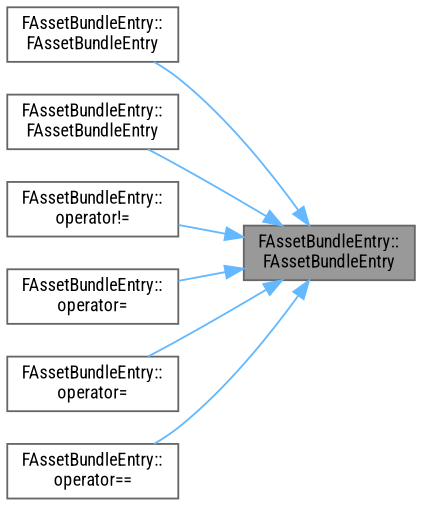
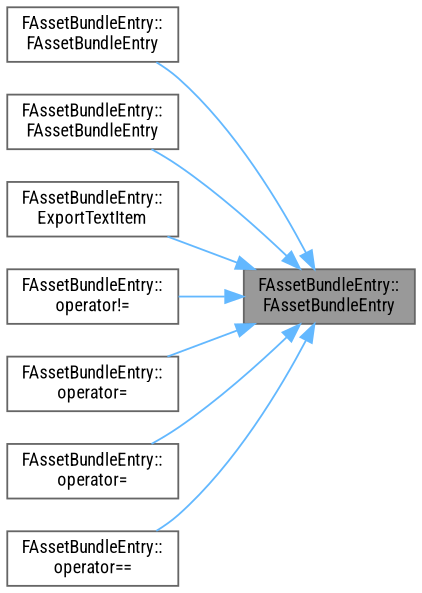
none -> (93, 209)
